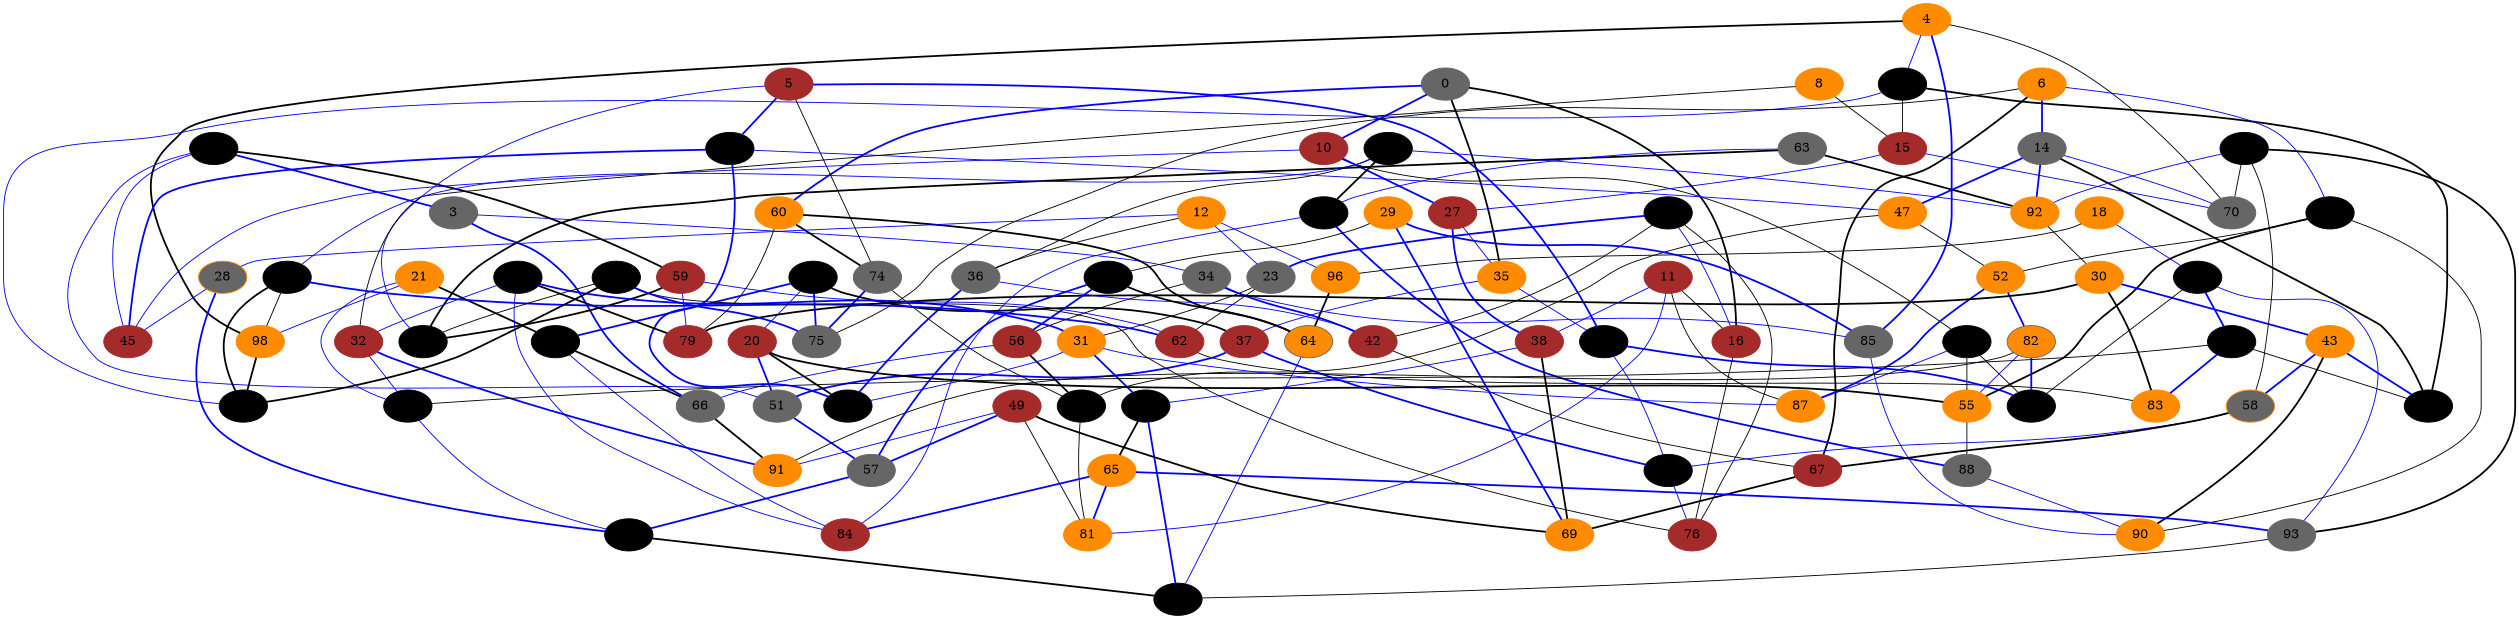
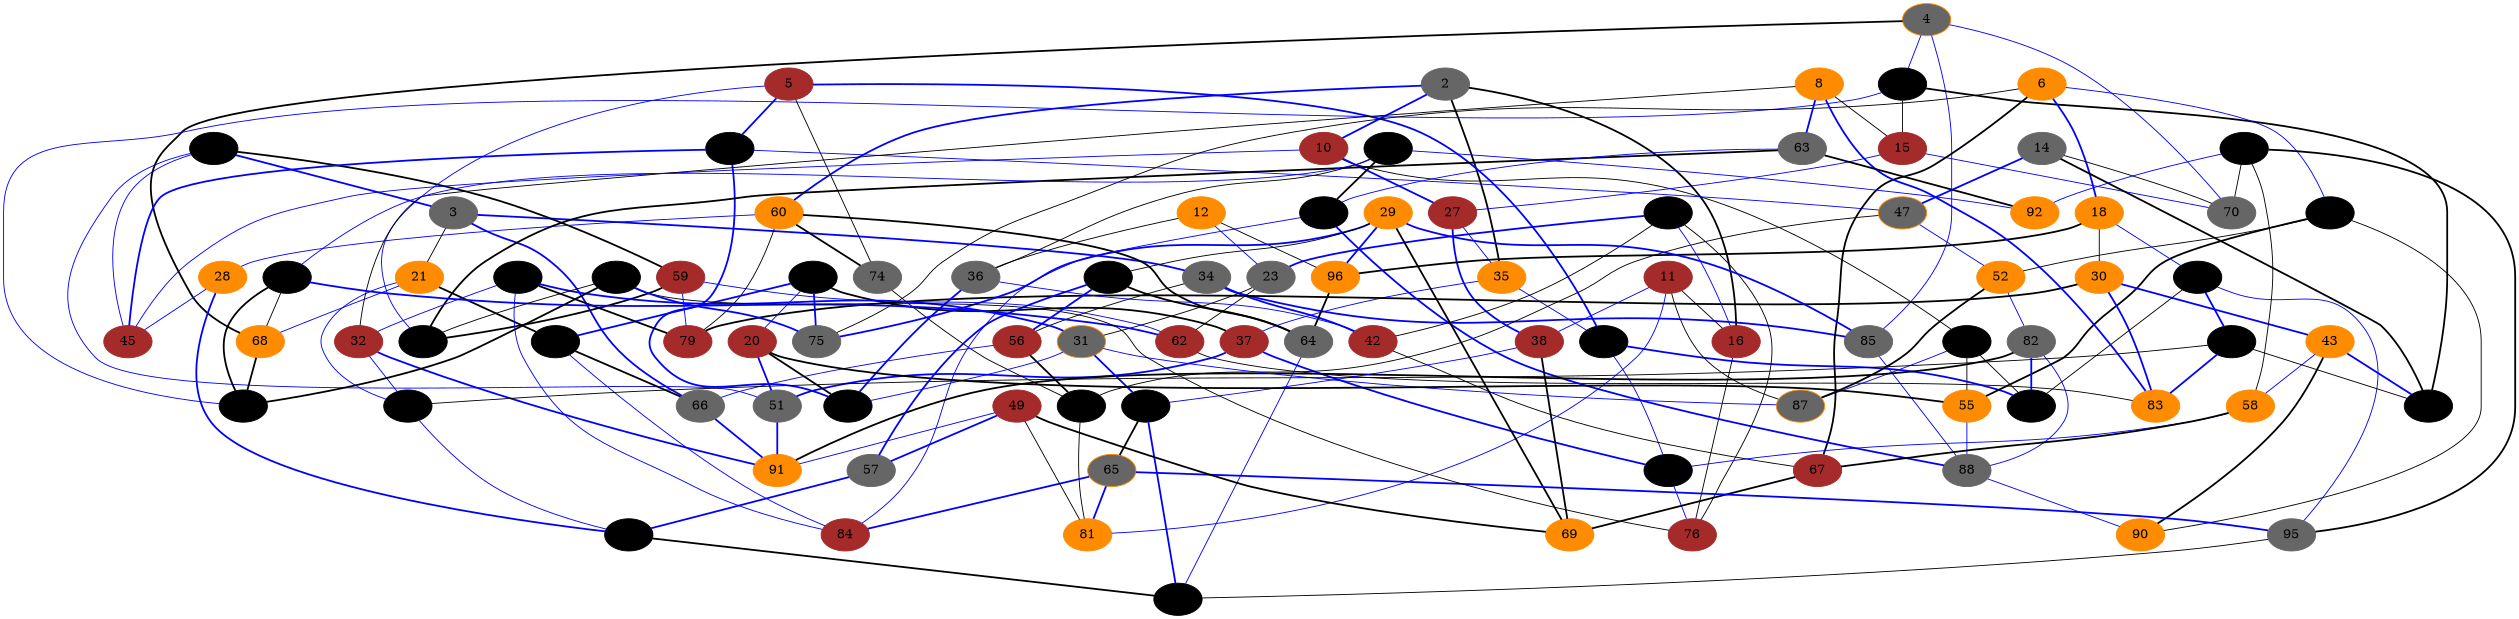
(1927, 20) -> (1927, 20)
(1445, 84) -> (1445, 84)
(2101, 86) -> (2101, 86)
none -> (1811, 116)
(2042, 116) -> (2080, 145)
(1952, 177) -> (1952, 177)
(2142, 179) -> (2142, 179)
(2038, 181) -> none
(1902, 213) -> (1902, 213)
none -> (1995, 231)
(708, 234) -> (510, 230)
(832, 235) -> (832, 235)
(1264, 243) -> (1254, 238)
none -> (1363, 243)
none -> (436, 245)
(2067, 245) -> (2099, 245)
(1960, 250) -> (1960, 250)
(1739, 254) -> (1739, 254)
(223, 277) -> (223, 277)
(2016, 309) -> (2016, 309)
(844, 312) -> (1181, 245)
(1534, 321) -> (1534, 321)
(2133, 340) -> (2133, 340)
(260, 342) -> (260, 342)
(1081, 342) -> (1081, 342)
(1309, 342) -> (1309, 342)
(2031, 342) -> (2031, 342)
(1909, 352) -> (1909, 352)
(1475, 367) -> (1475, 367)
(2003, 370) -> (2059, 428)
(2290, 374) -> (2290, 374)
(1399, 375) -> (1399, 375)
(1801, 406) -> (1801, 406)
(2250, 406) -> (2250, 406)
(1967, 437) -> (1967, 437)
(739, 438) -> (739, 438)
(824, 438) -> (777, 438)
(1112, 470) -> (1112, 470)
(1953, 499) -> (1918, 406)
(2292, 535) -> (2292, 535)
